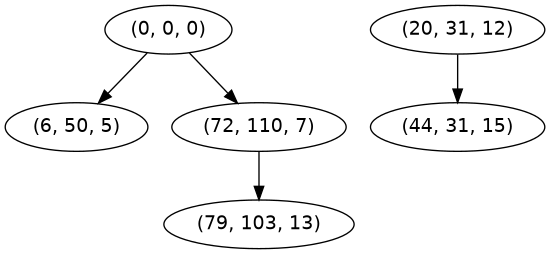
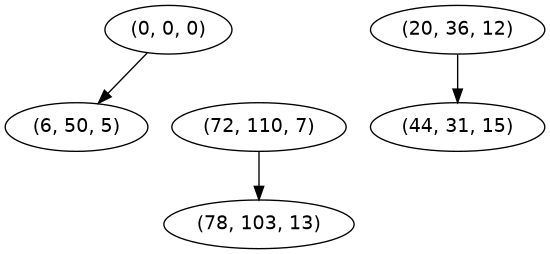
(458, 30) -> (458, 30)
(209, 73) -> none
(259, 224) -> (259, 224)
